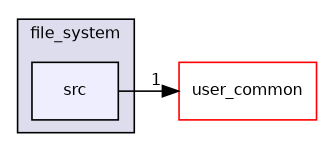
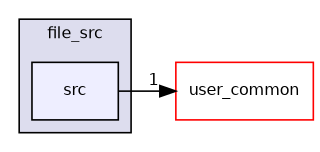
(76, 34) -> (75, 34)
